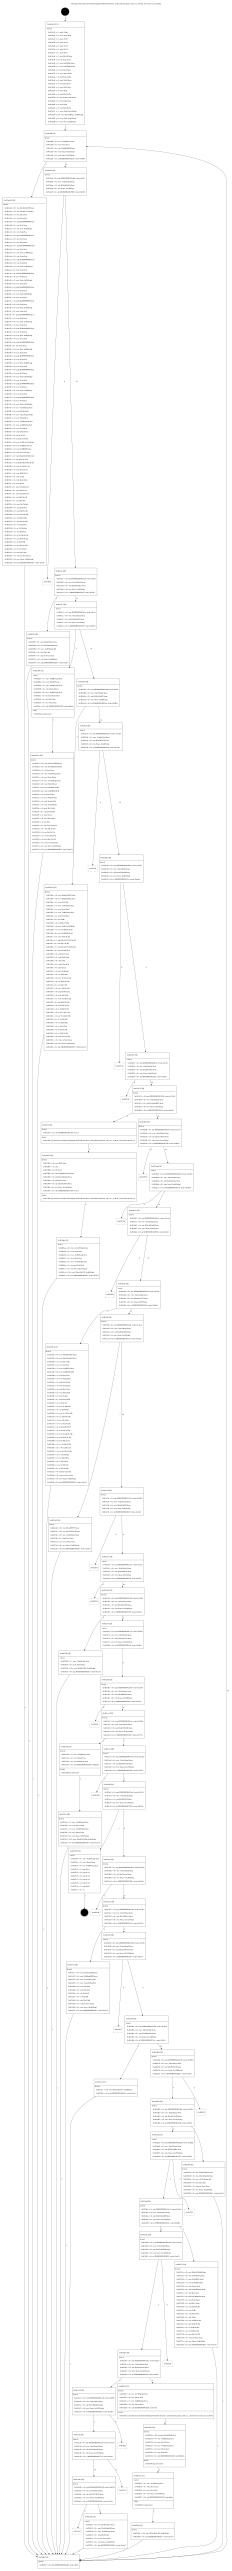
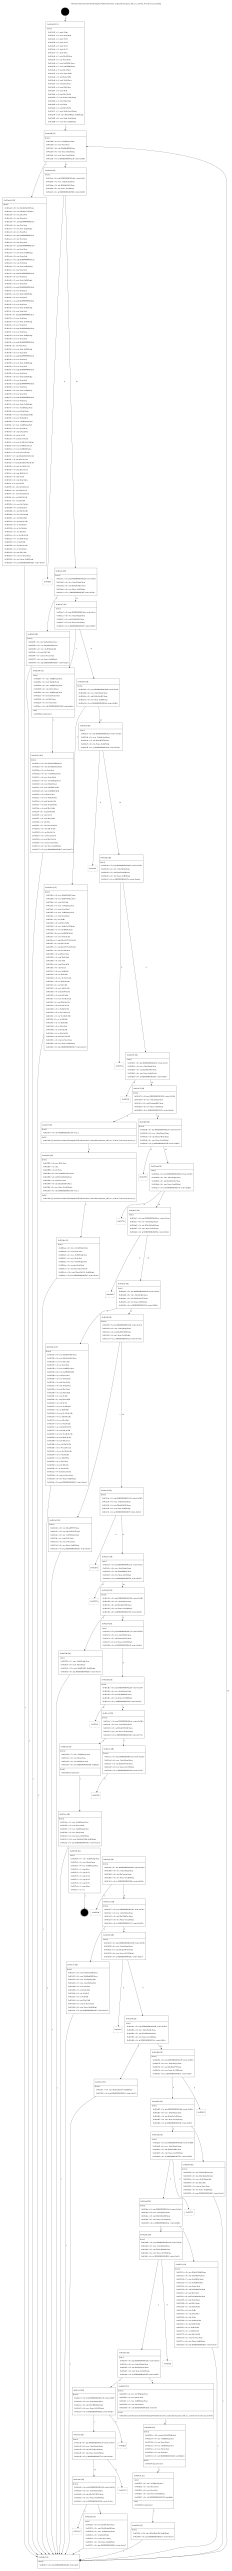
(124, 1796) -> none
